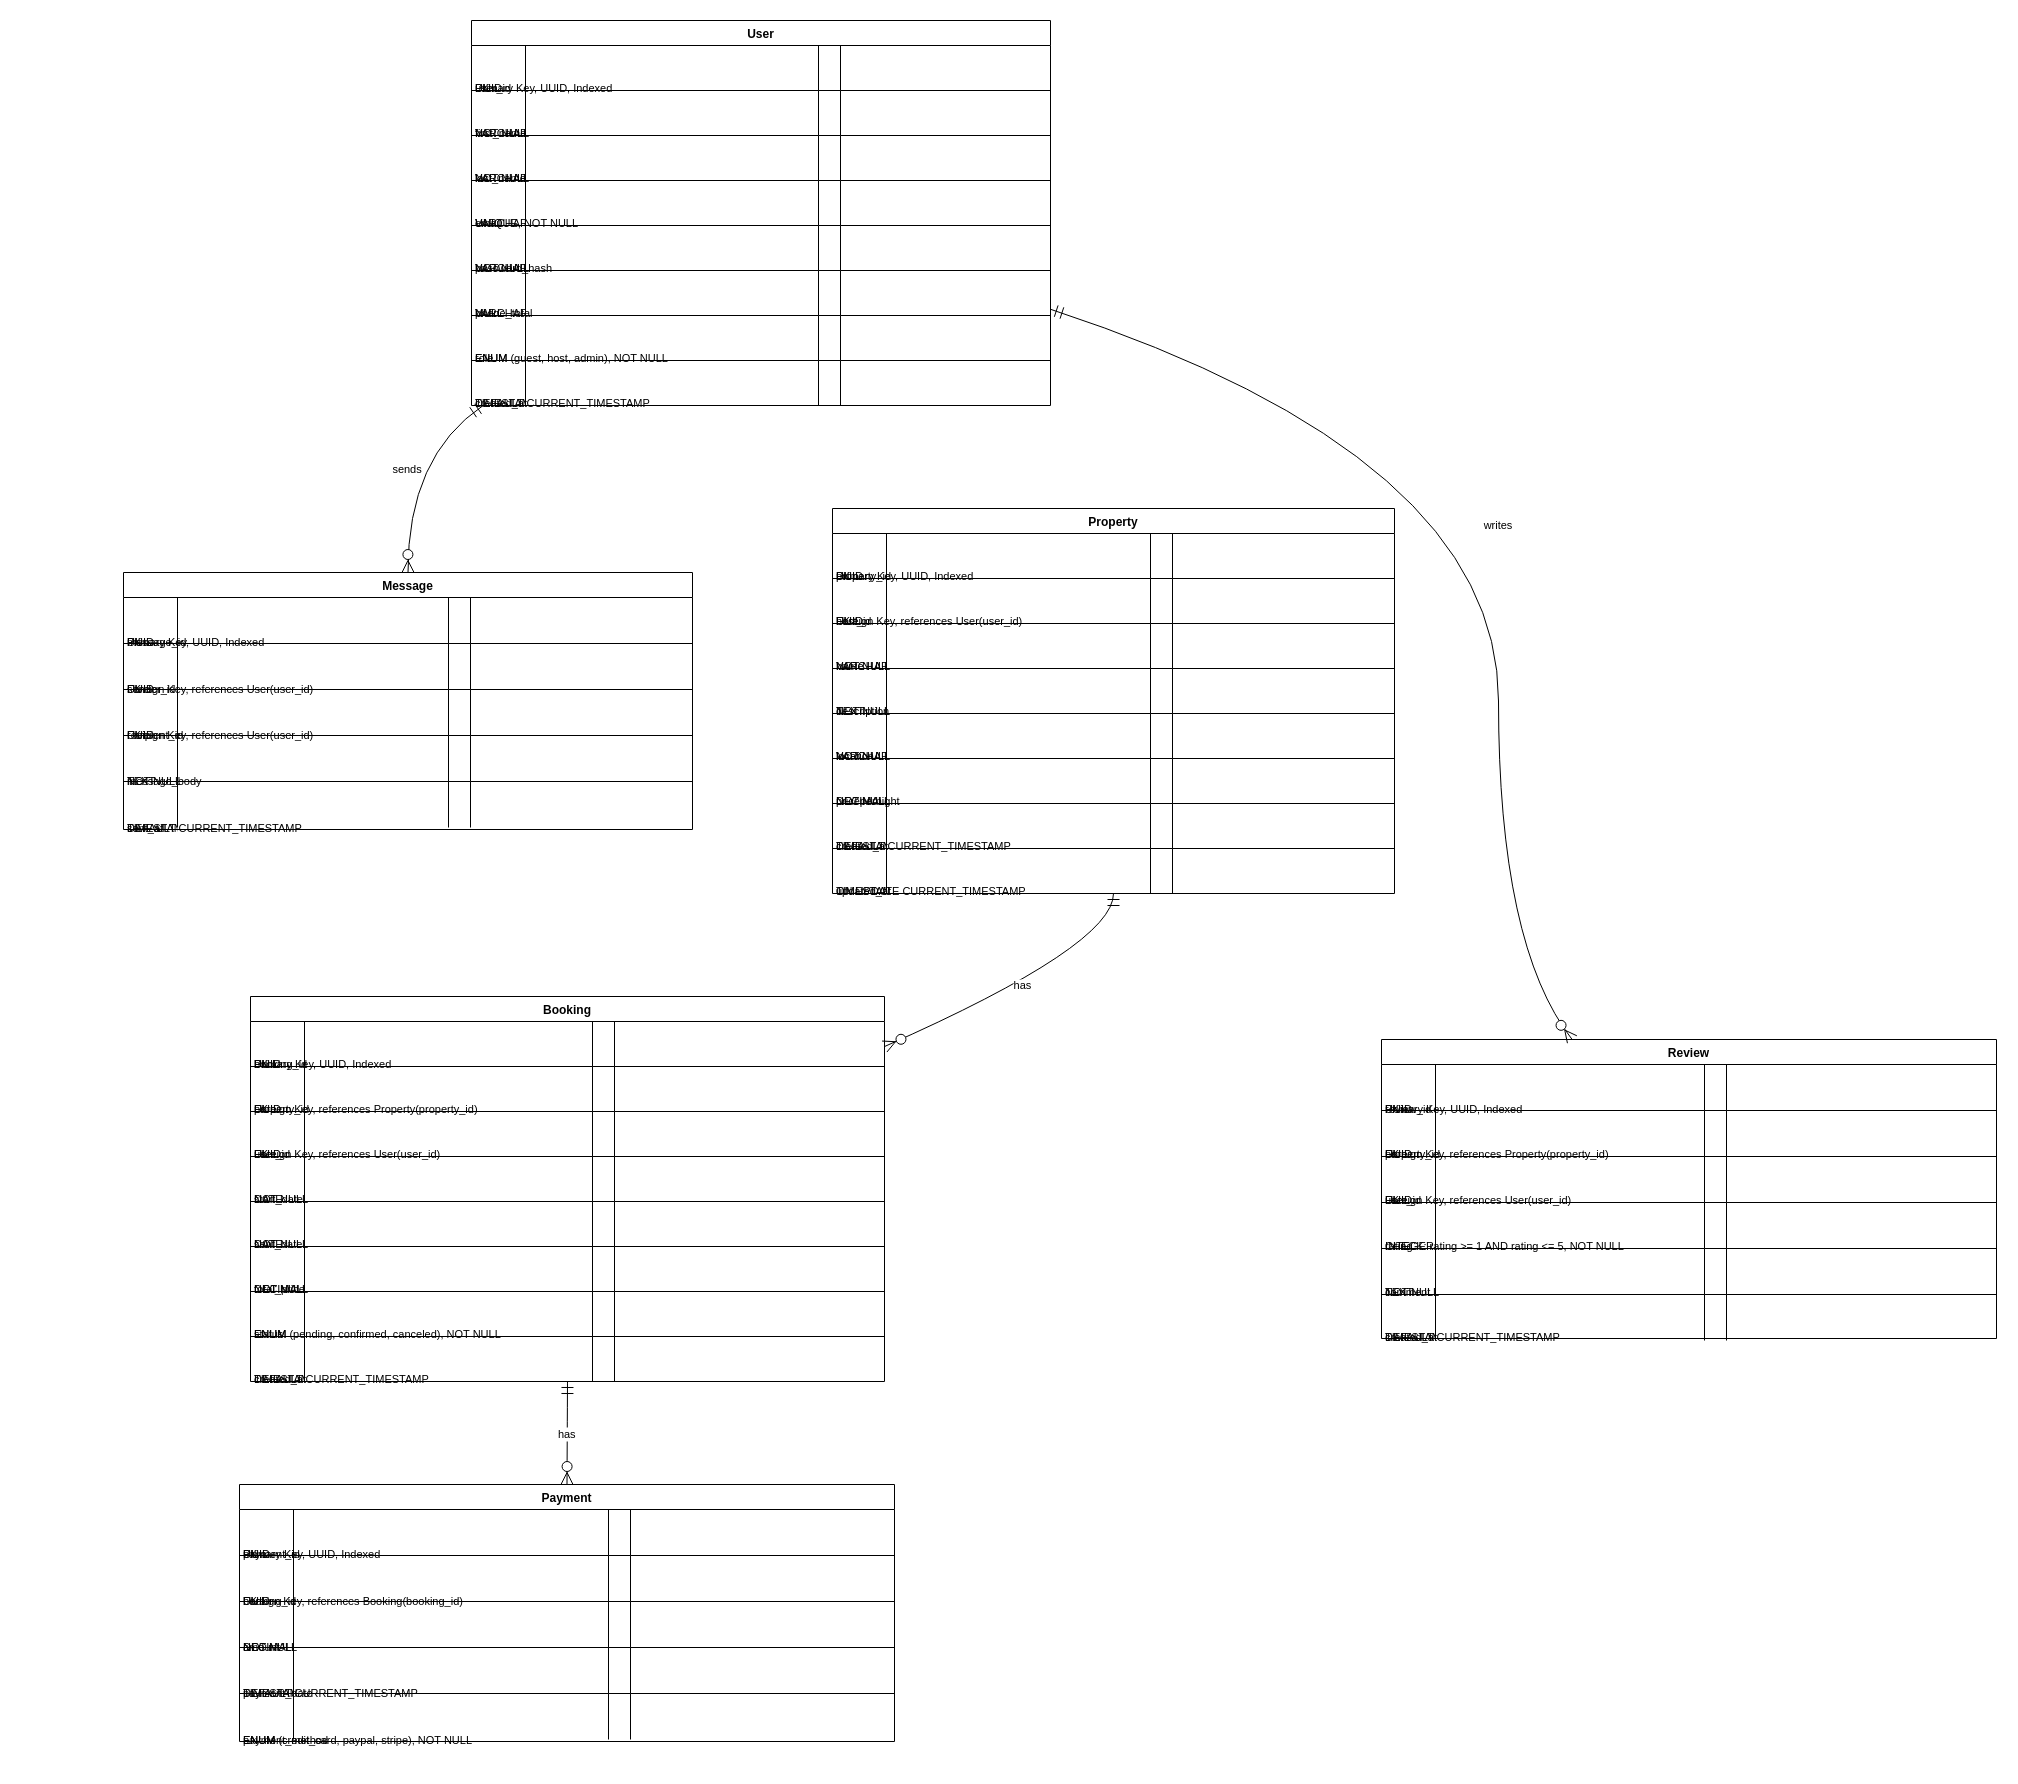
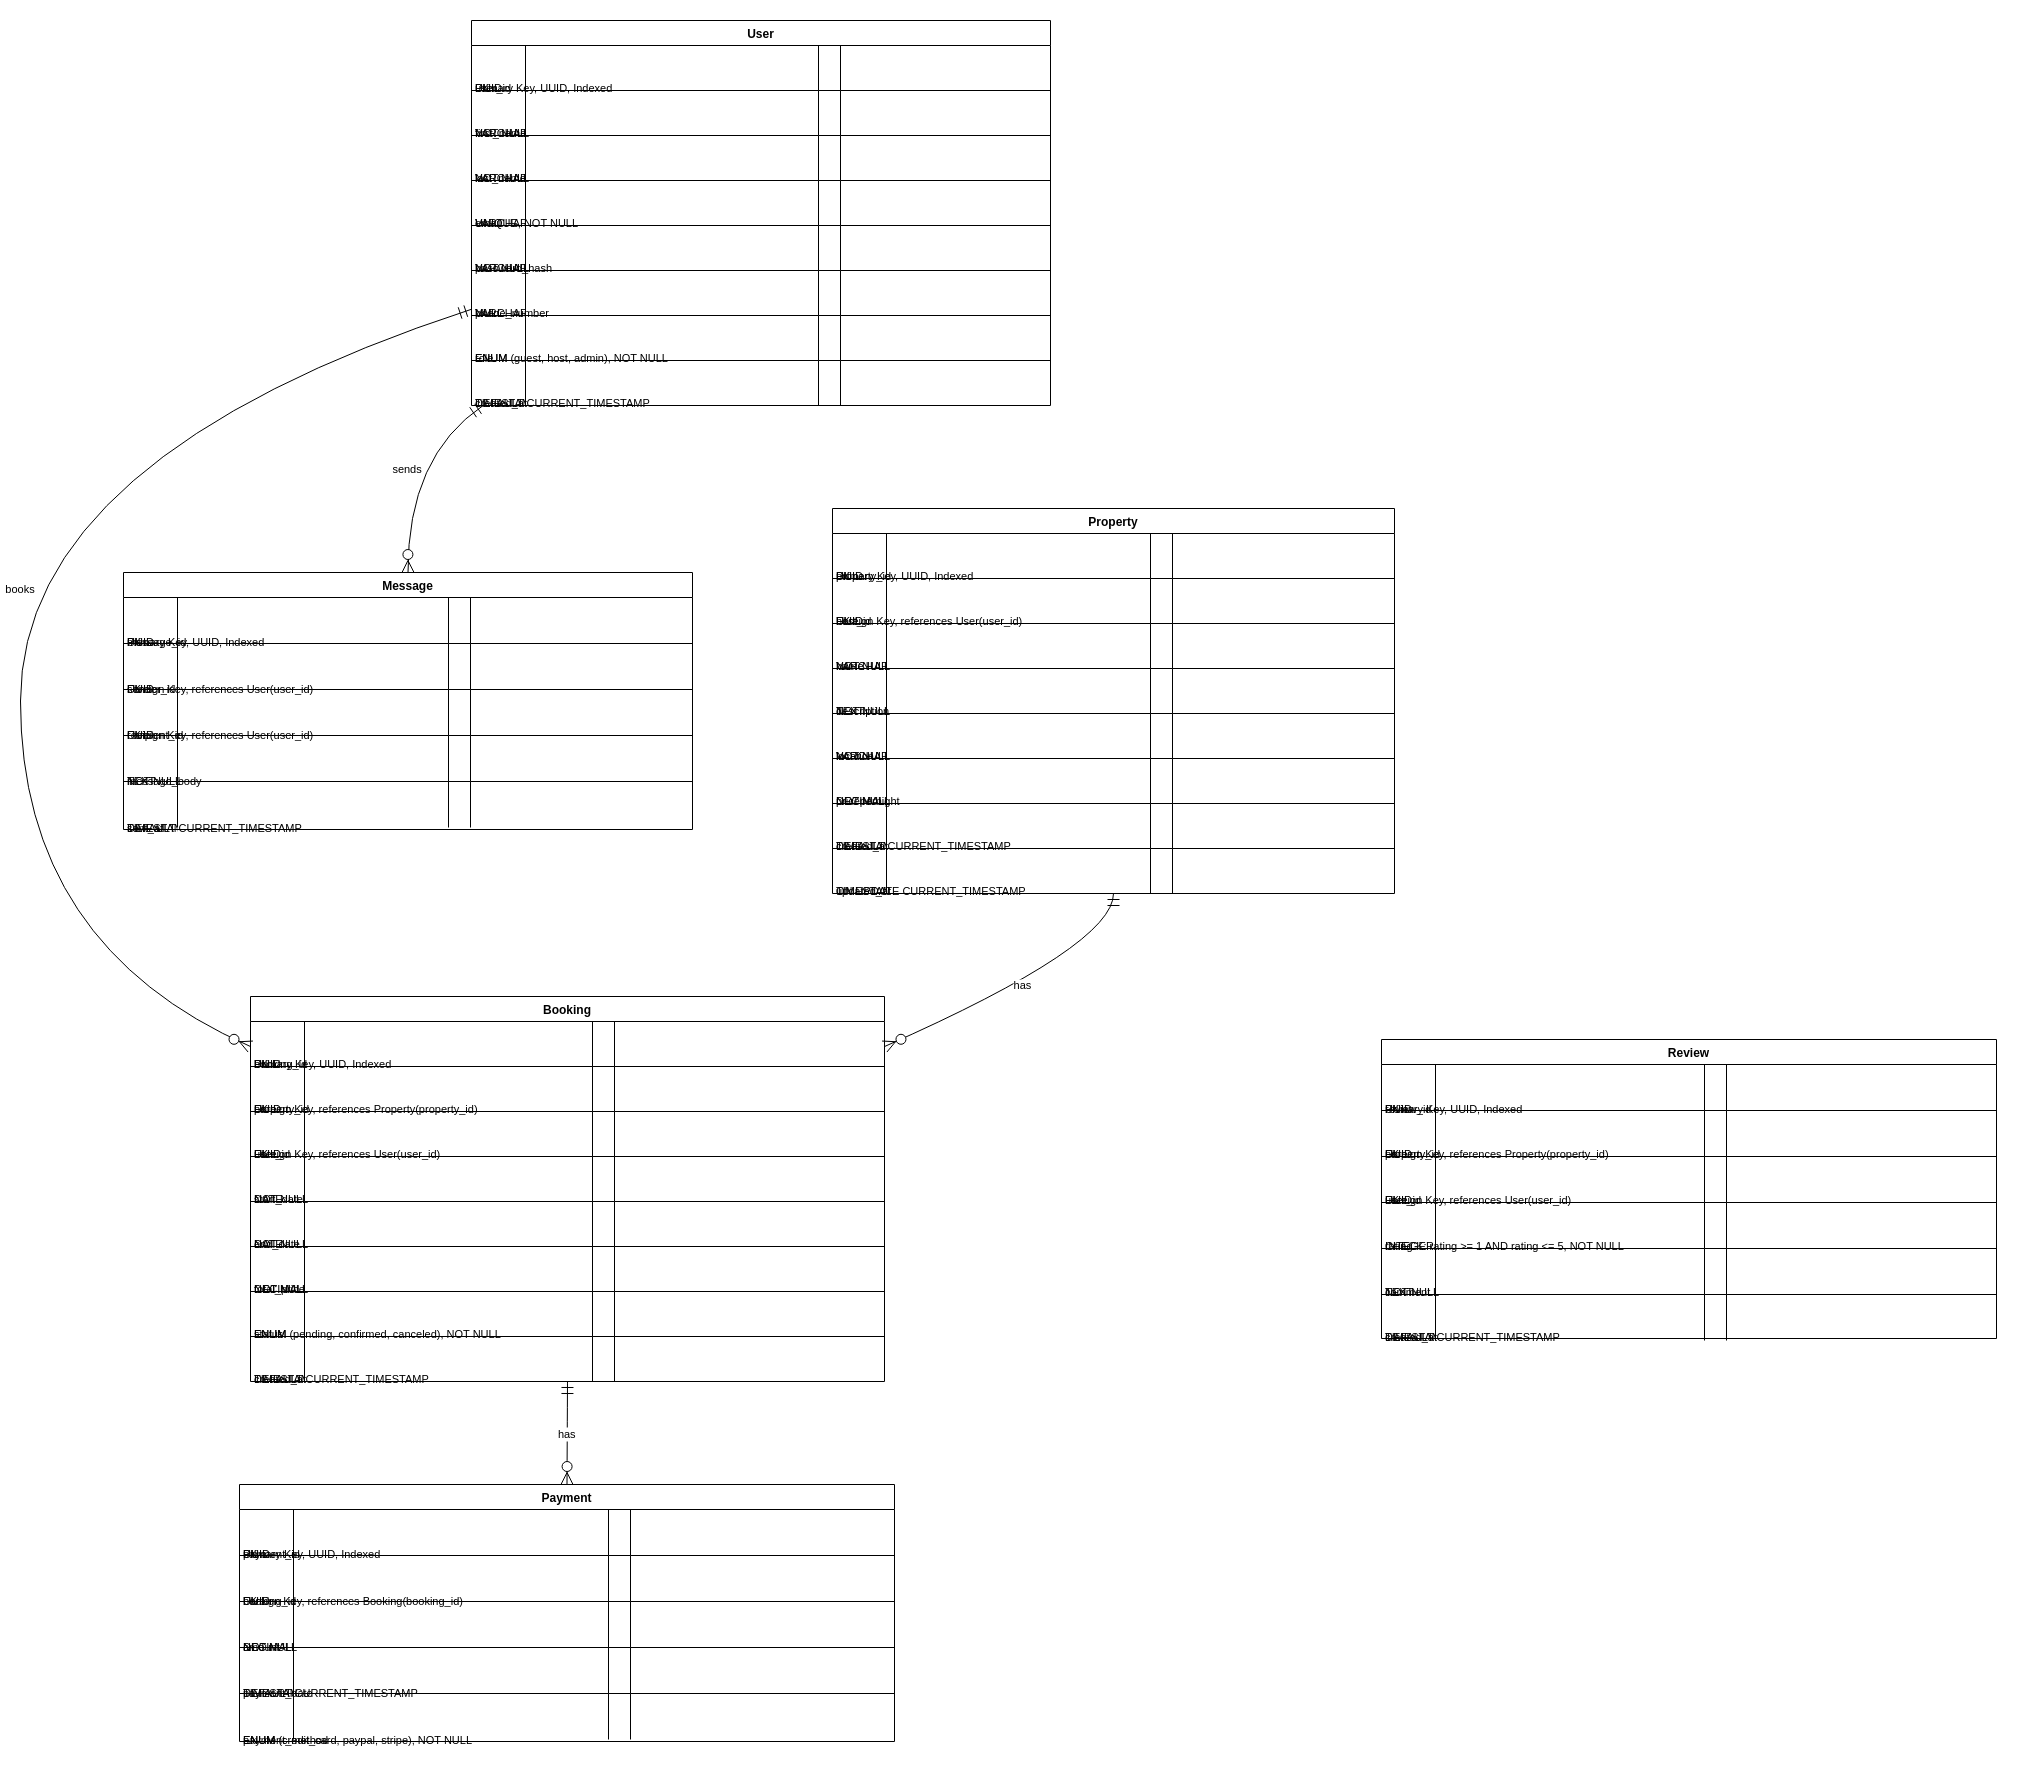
(507, 313) -> (512, 313)
(1460, 566) -> none
none -> (39, 606)
(282, 1244) -> (279, 1244)
